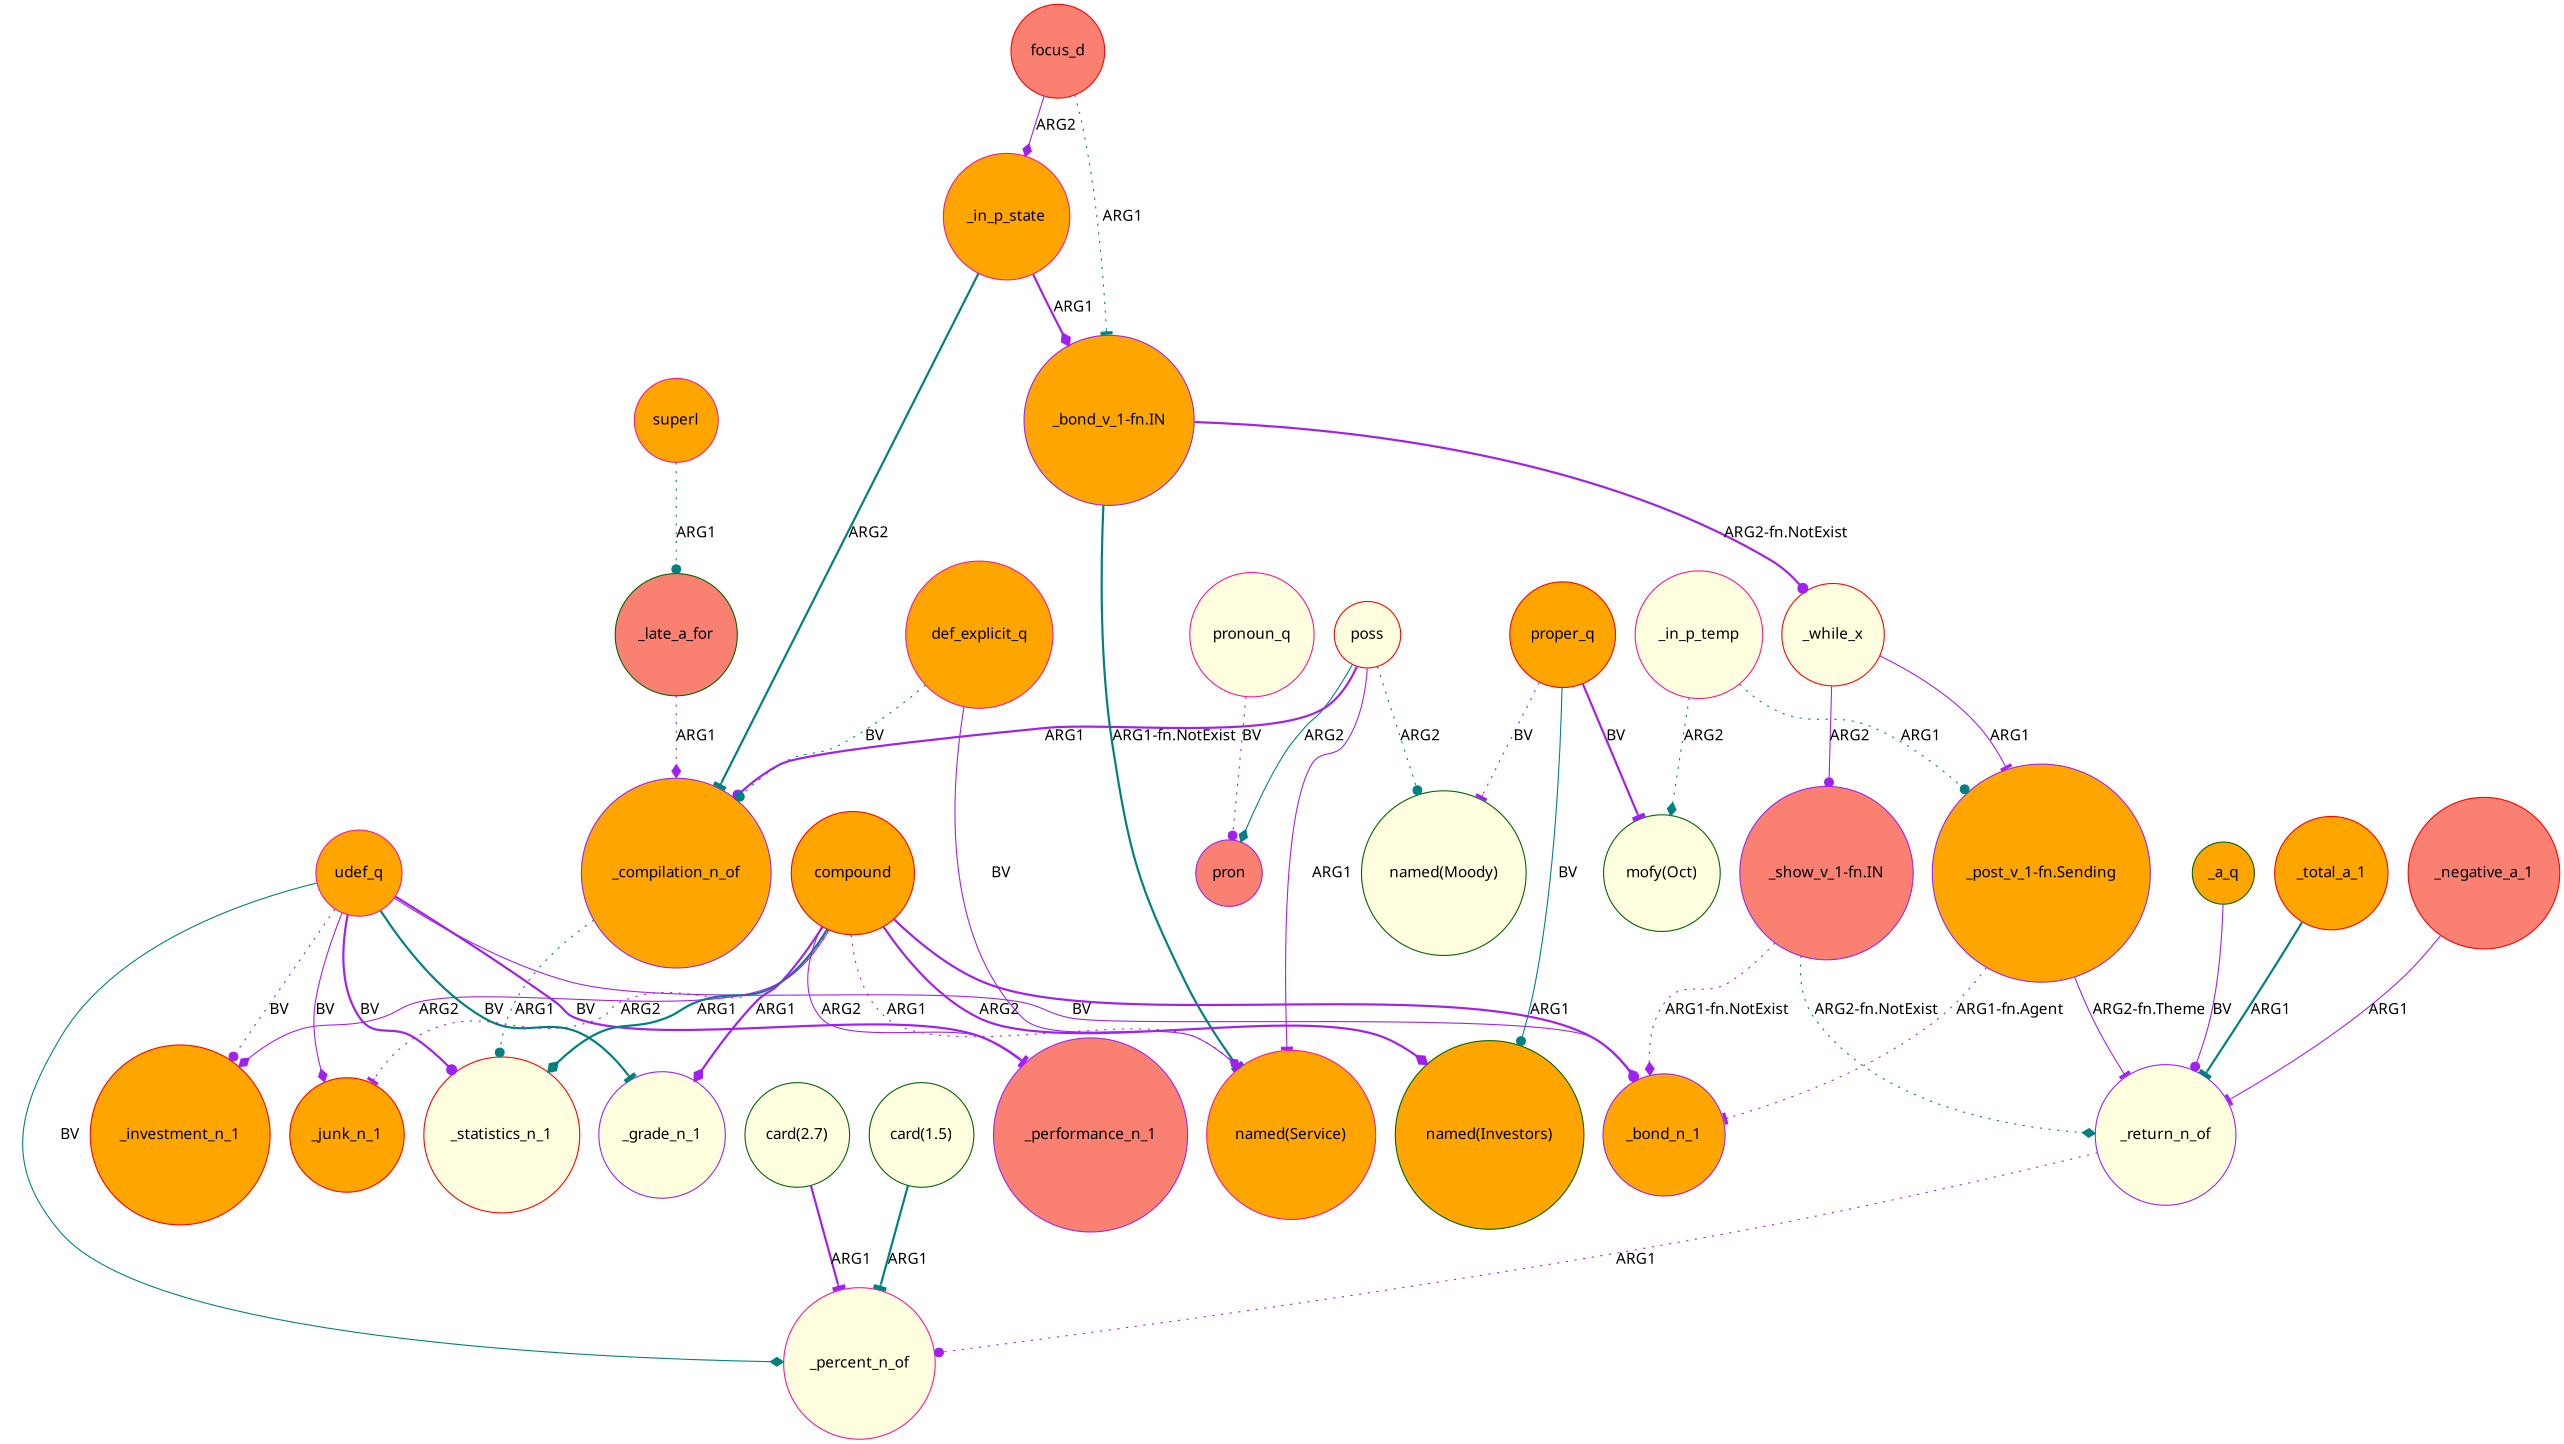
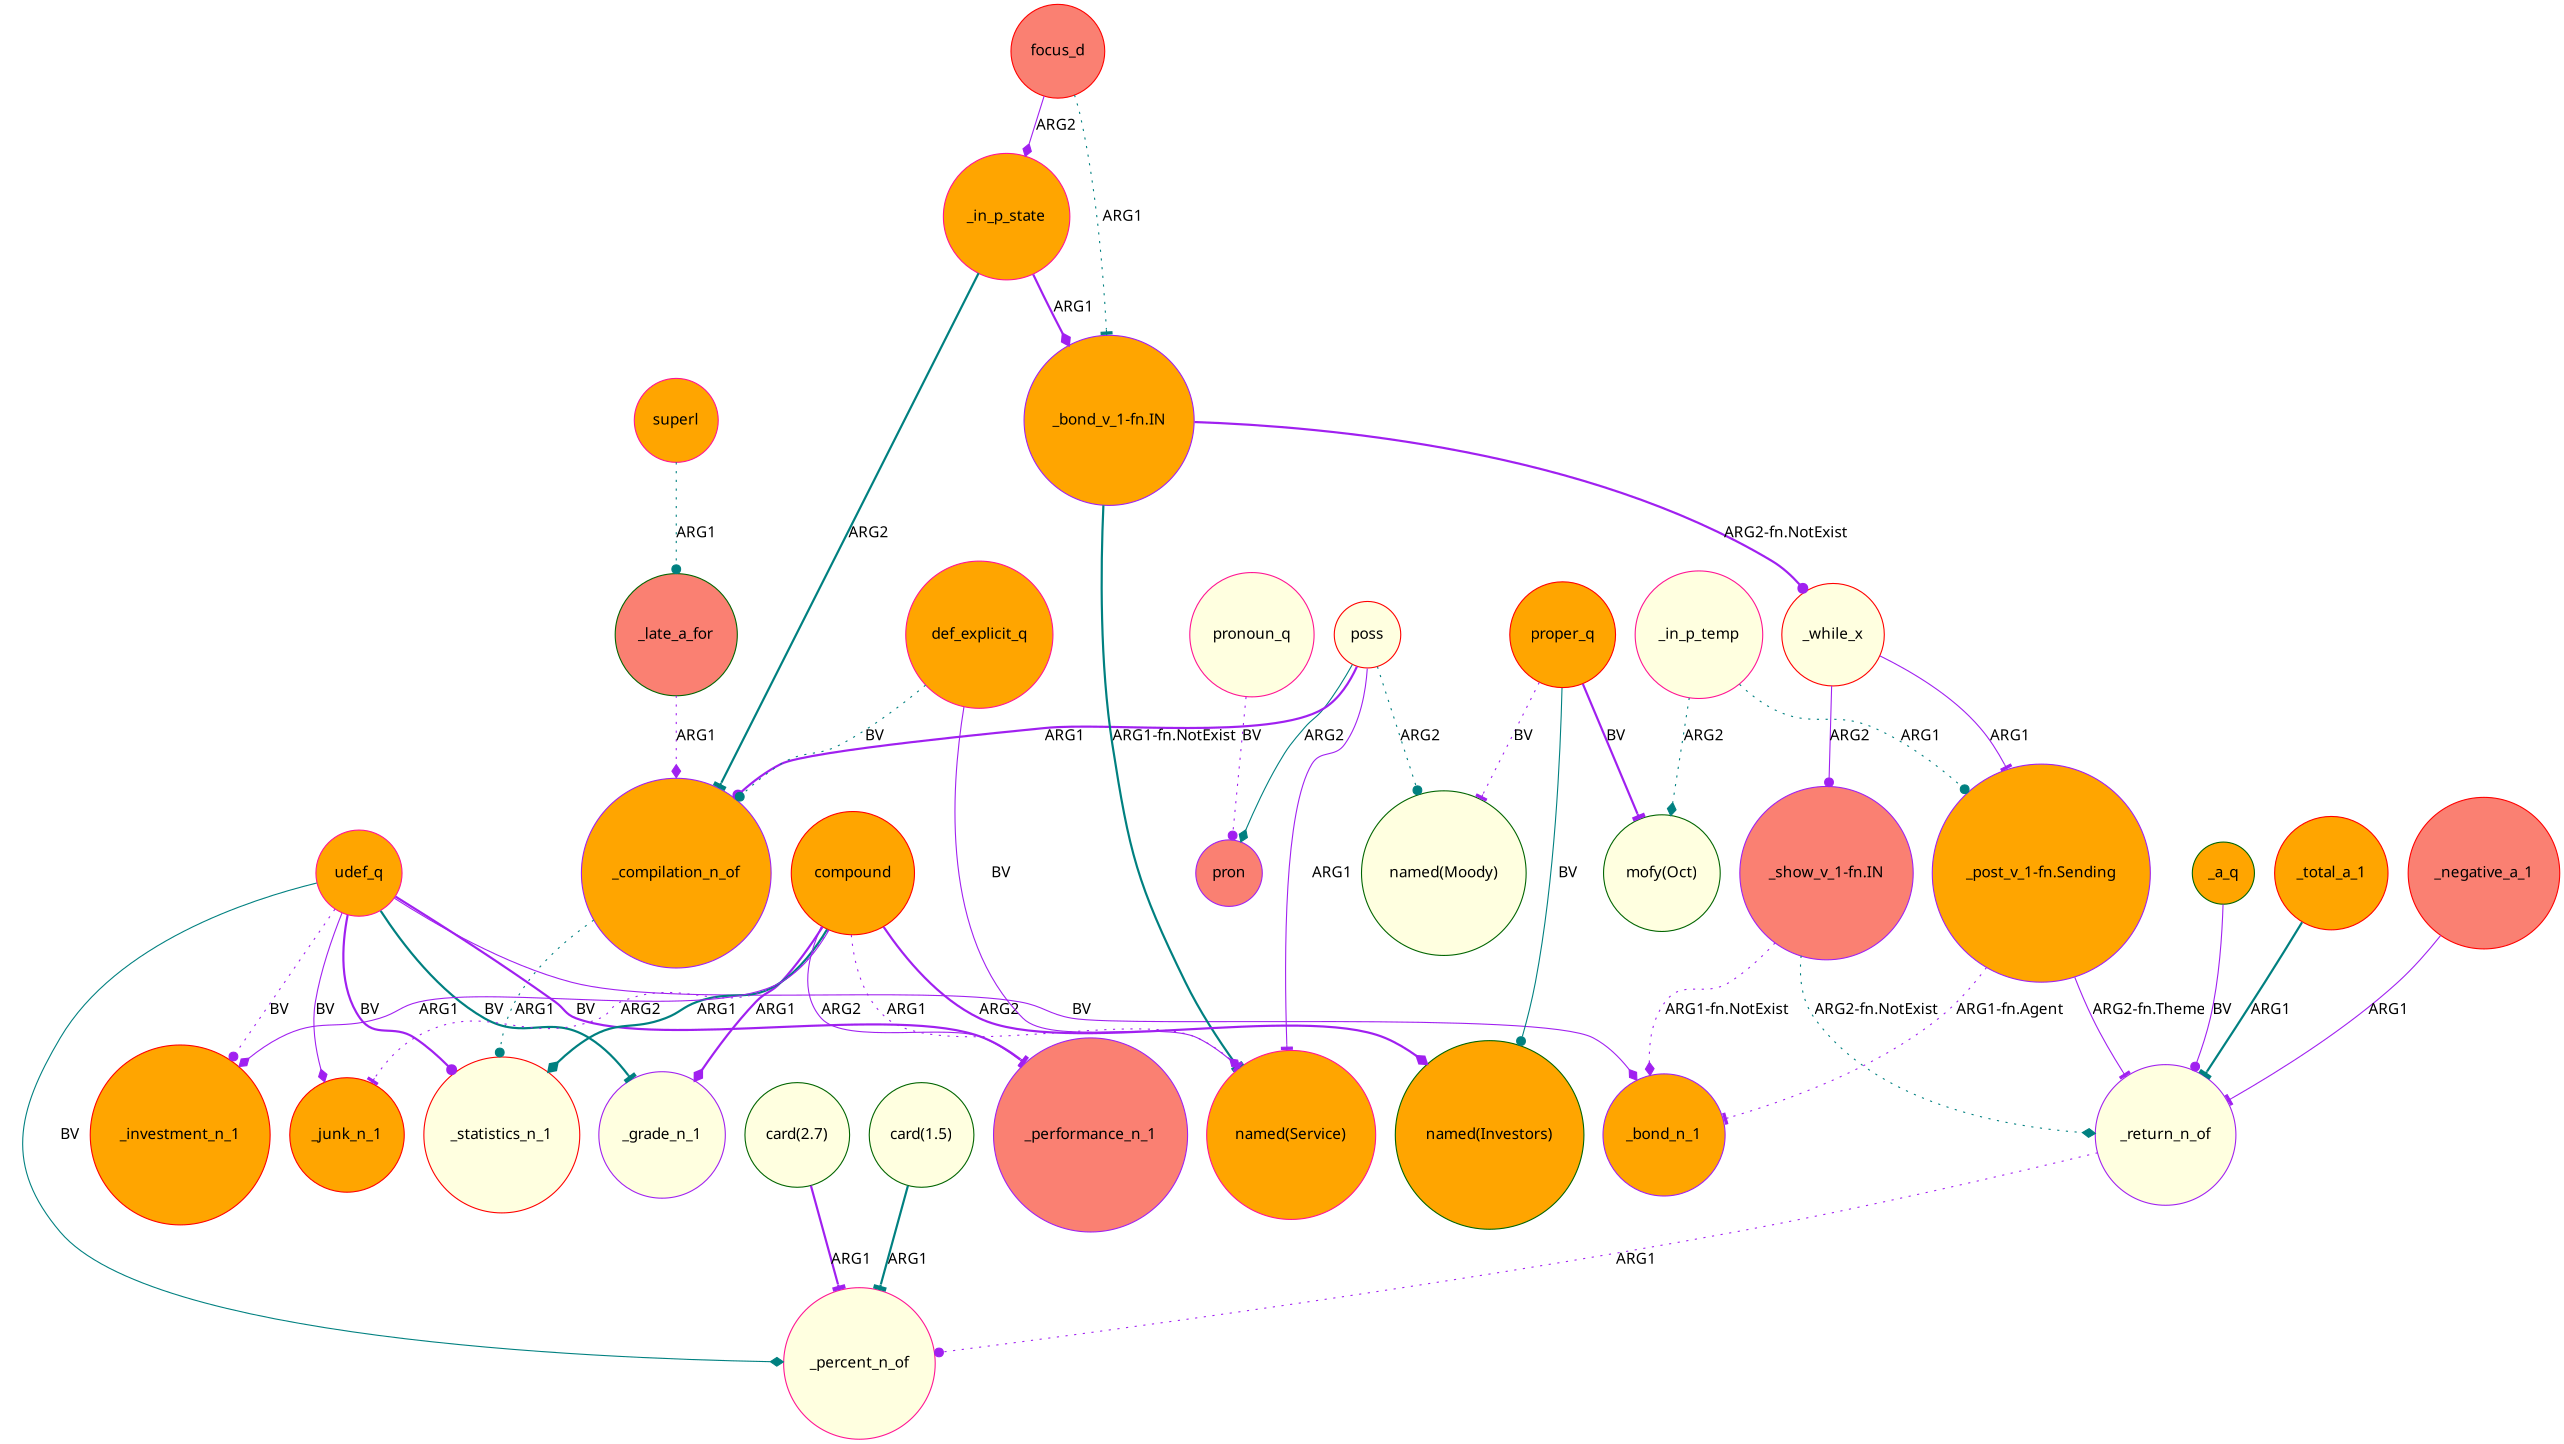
(1260, 1005) -> none
(439, 1010) -> (439, 1010)
